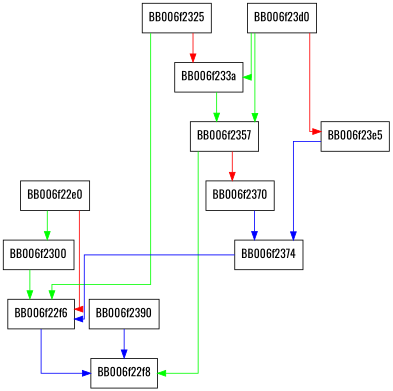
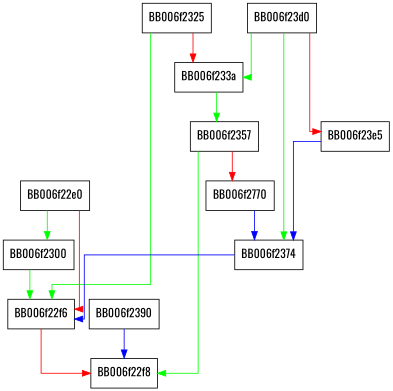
(255, 81) -> (284, 132)
(240, 196) -> (240, 196)
(41, 372) -> (41, 372)
